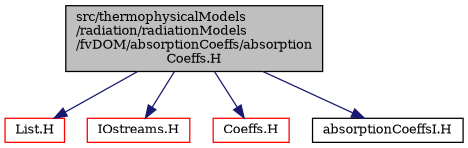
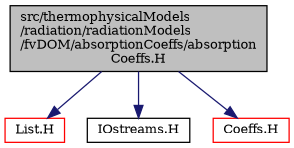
(139, 130) -> (139, 130)
(388, 130) -> none
